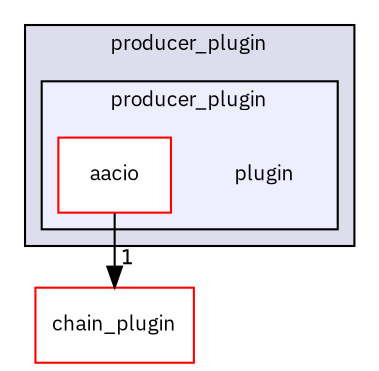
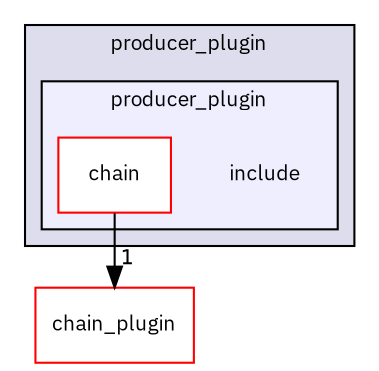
(115, 175) -> (115, 175)
(265, 175) -> (265, 175)
